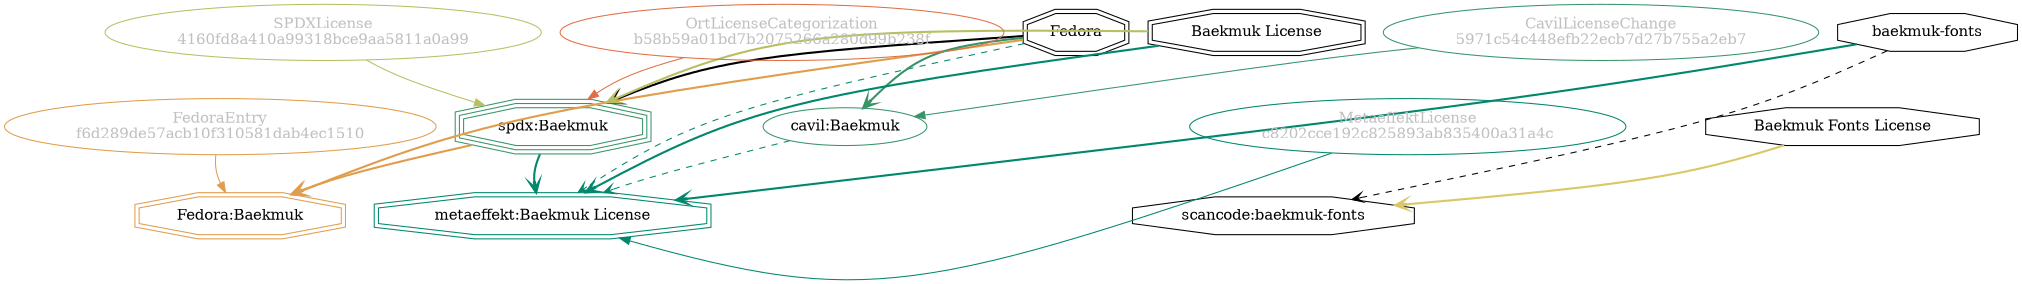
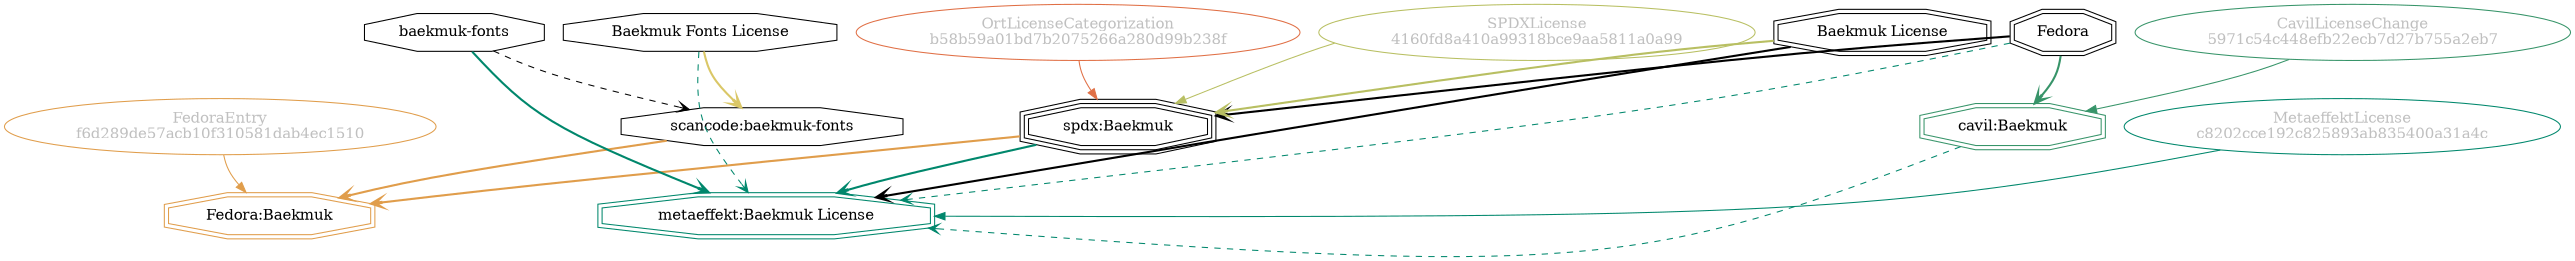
(869, 89) -> (1338, 120)
(658, 94) -> (508, 165)
none -> (704, 123)
(553, 127) -> (1118, 127)
(845, 127) -> (2013, 127)
